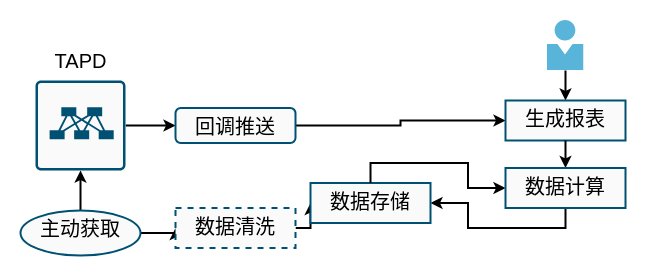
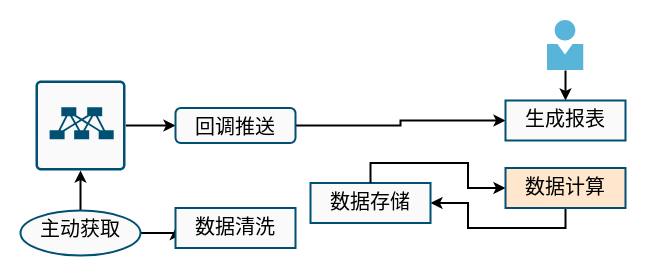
(81, 61) -> none
(566, 151) -> none
(566, 188) -> (566, 188)
(236, 228) -> (236, 228)
(311, 228) -> none
